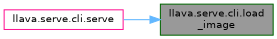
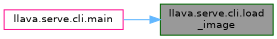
(64, 20) -> (64, 20)
